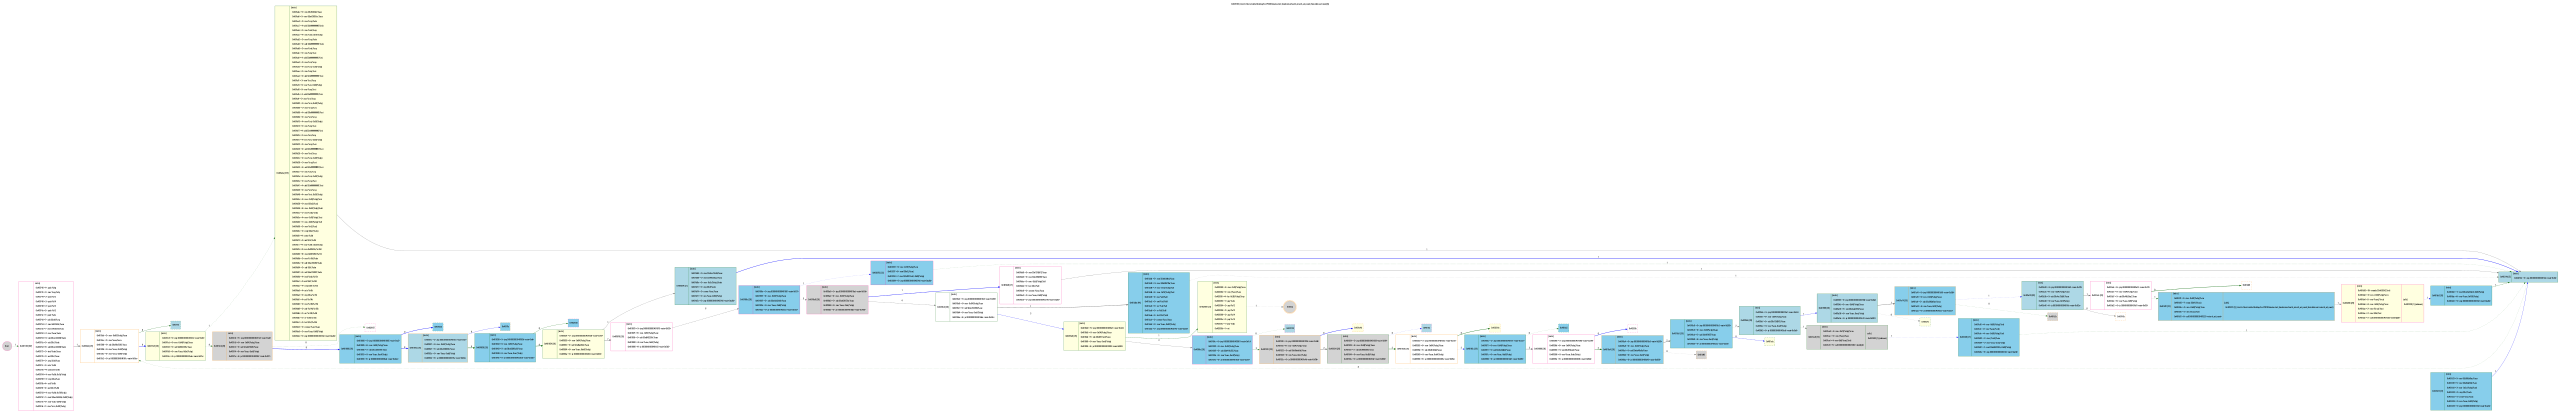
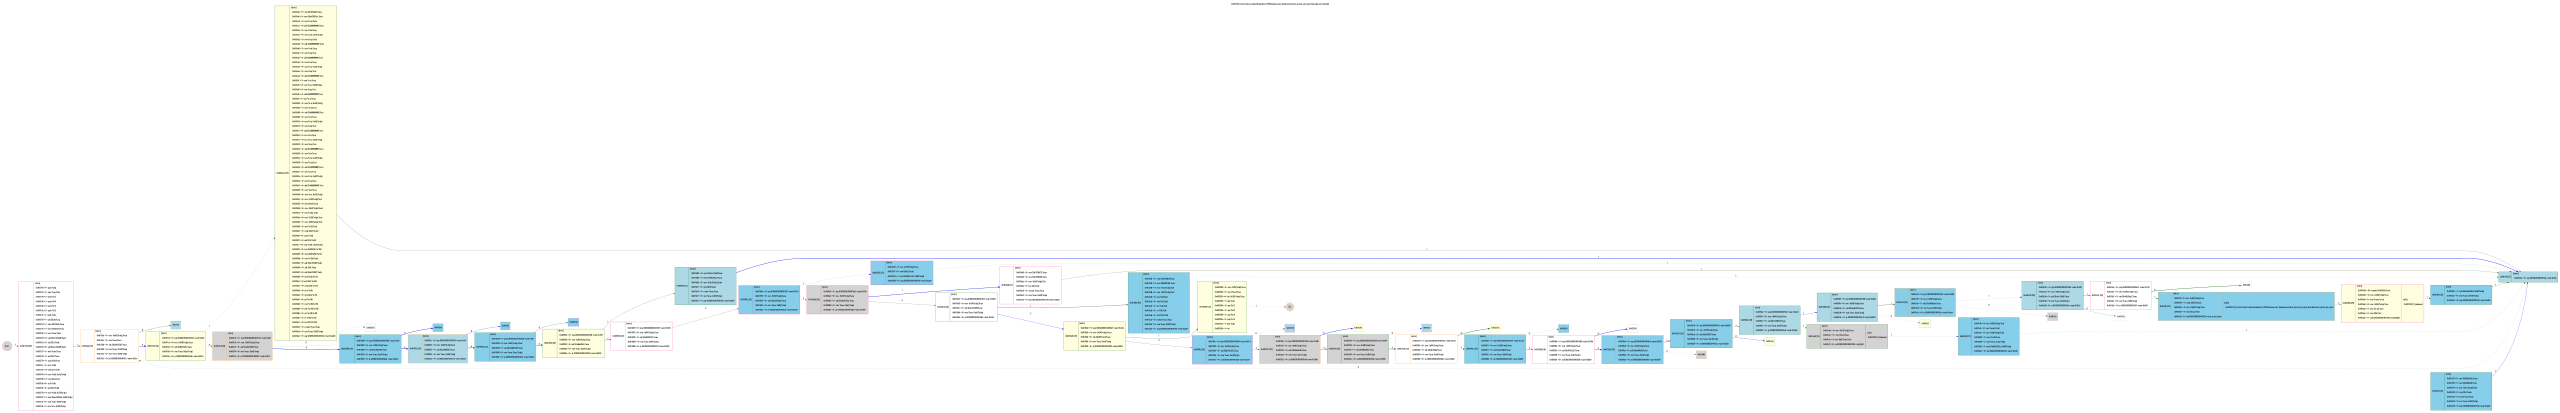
(1290, 307) -> (1290, 307)
(1597, 349) -> (1597, 350)
